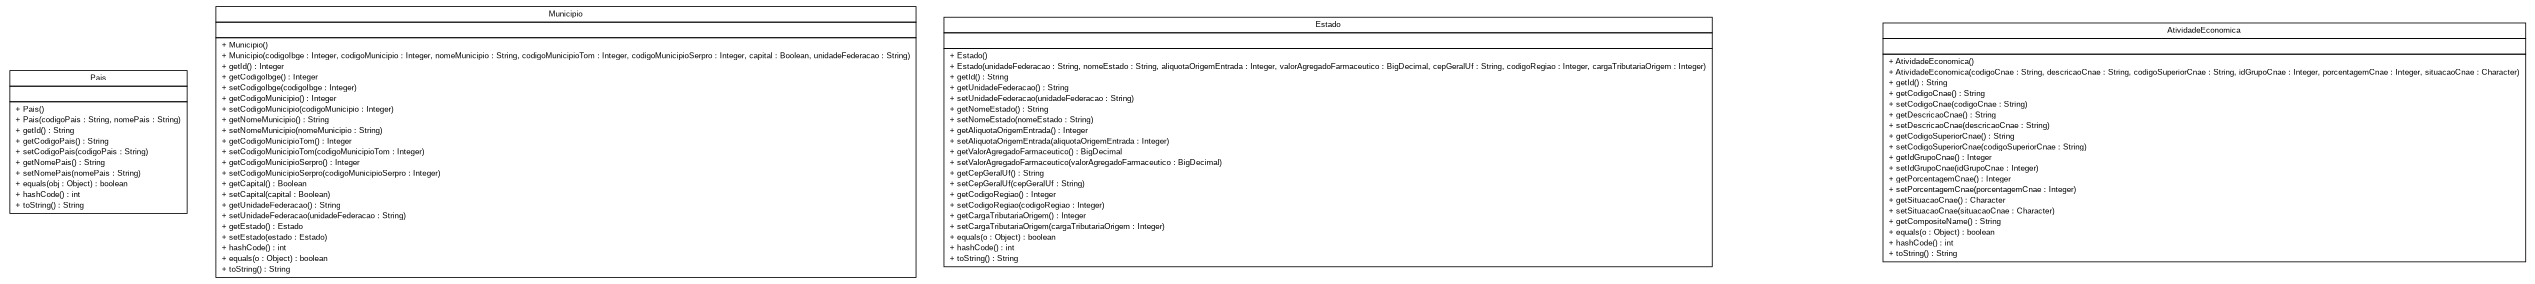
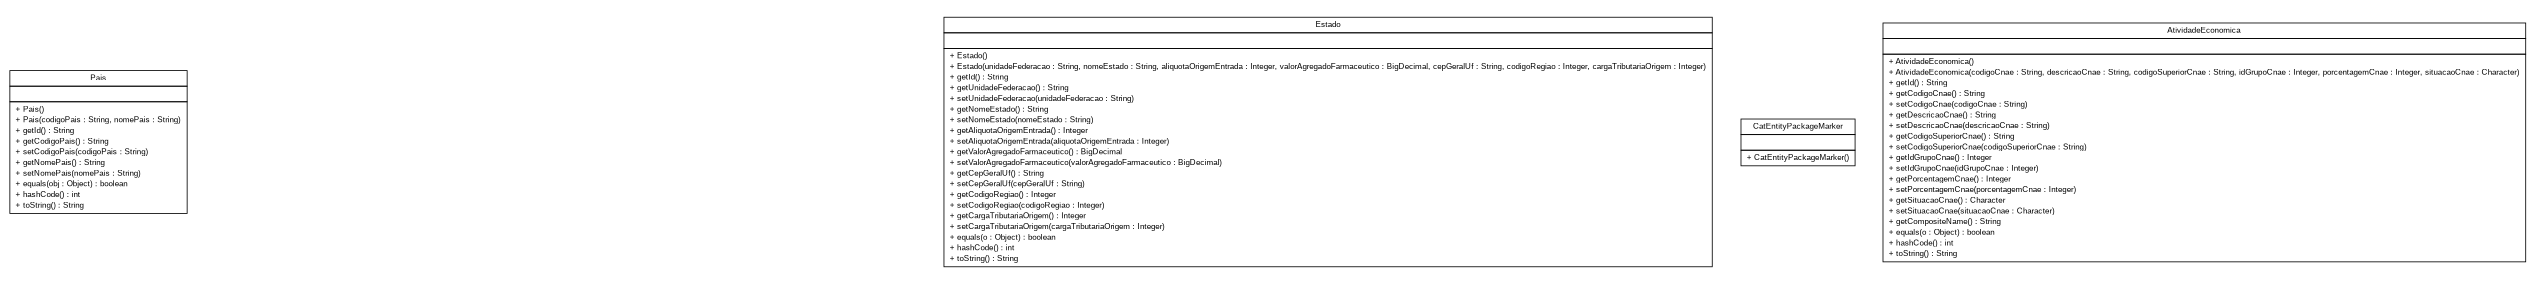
(566, 142) -> none
none -> (1798, 142)
